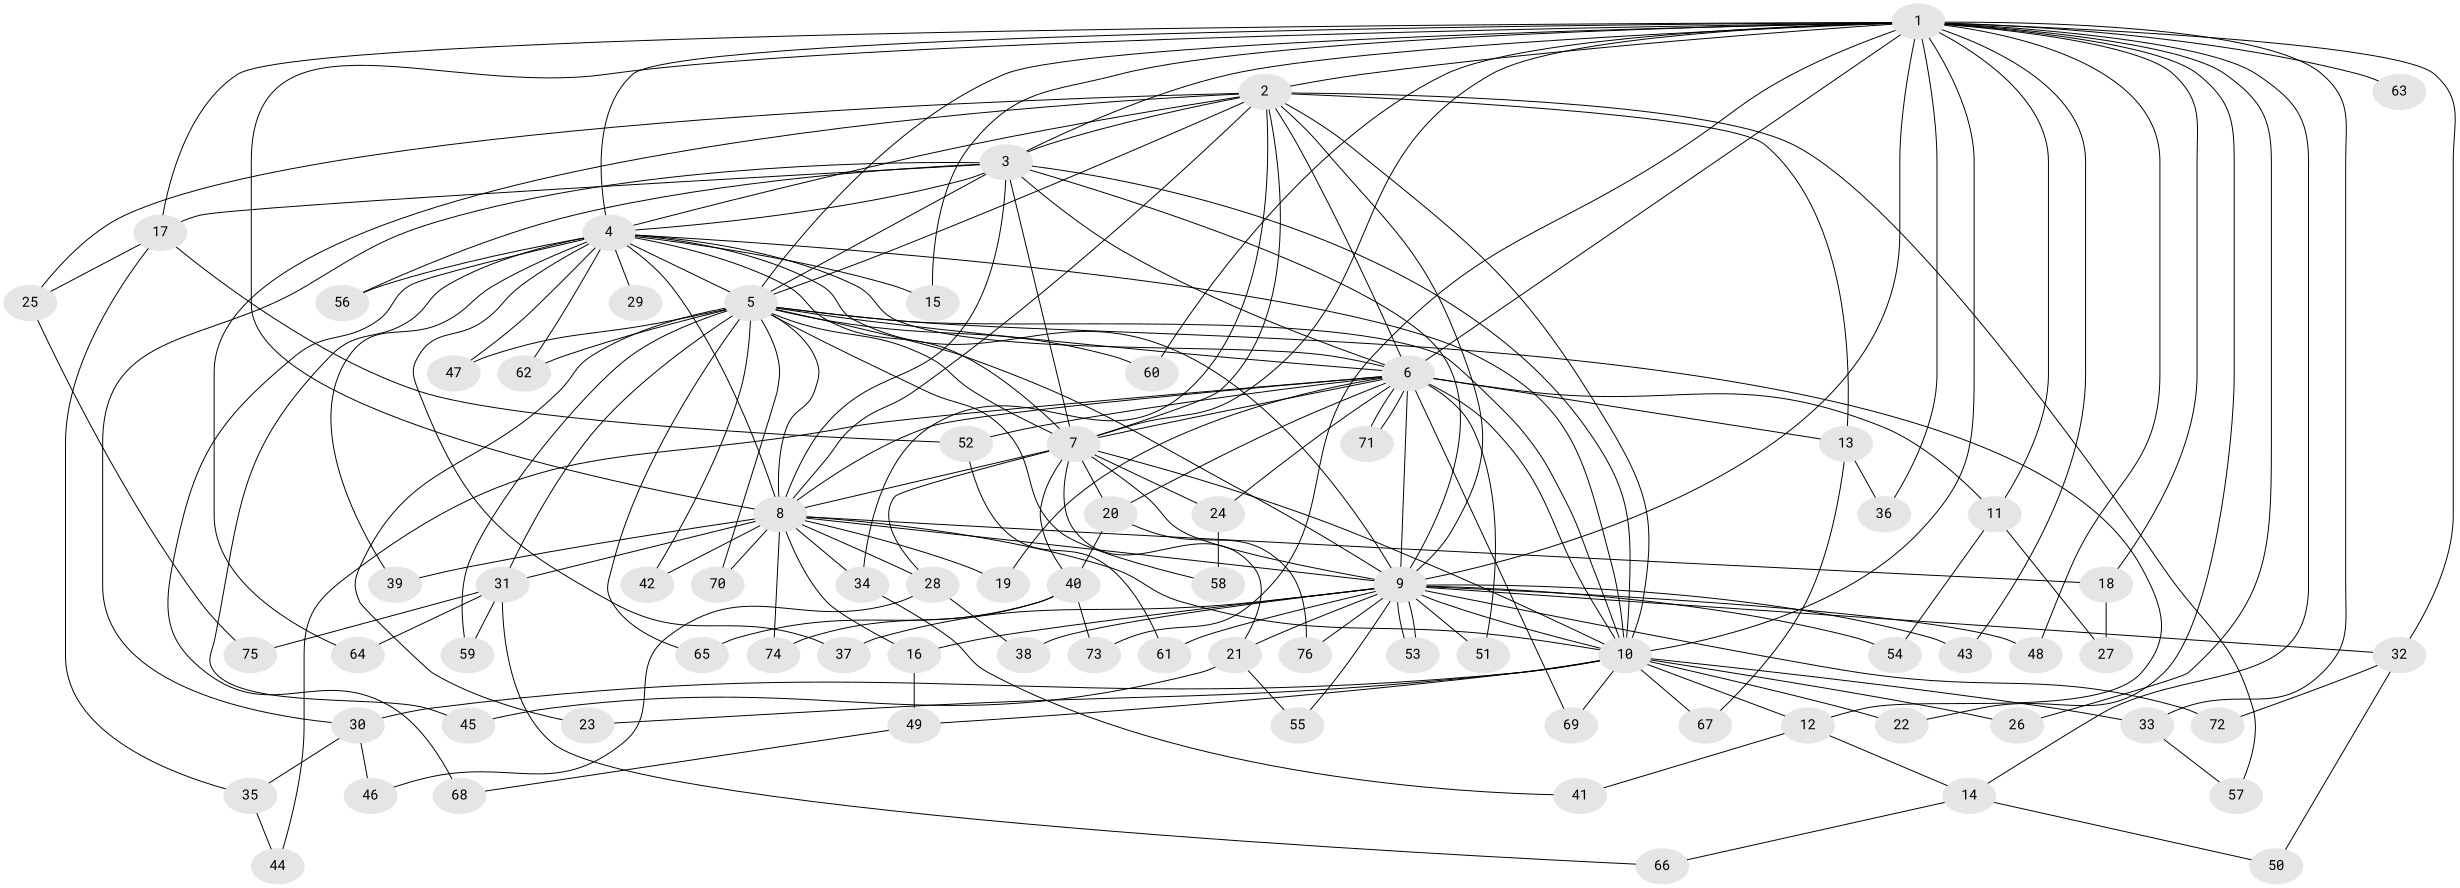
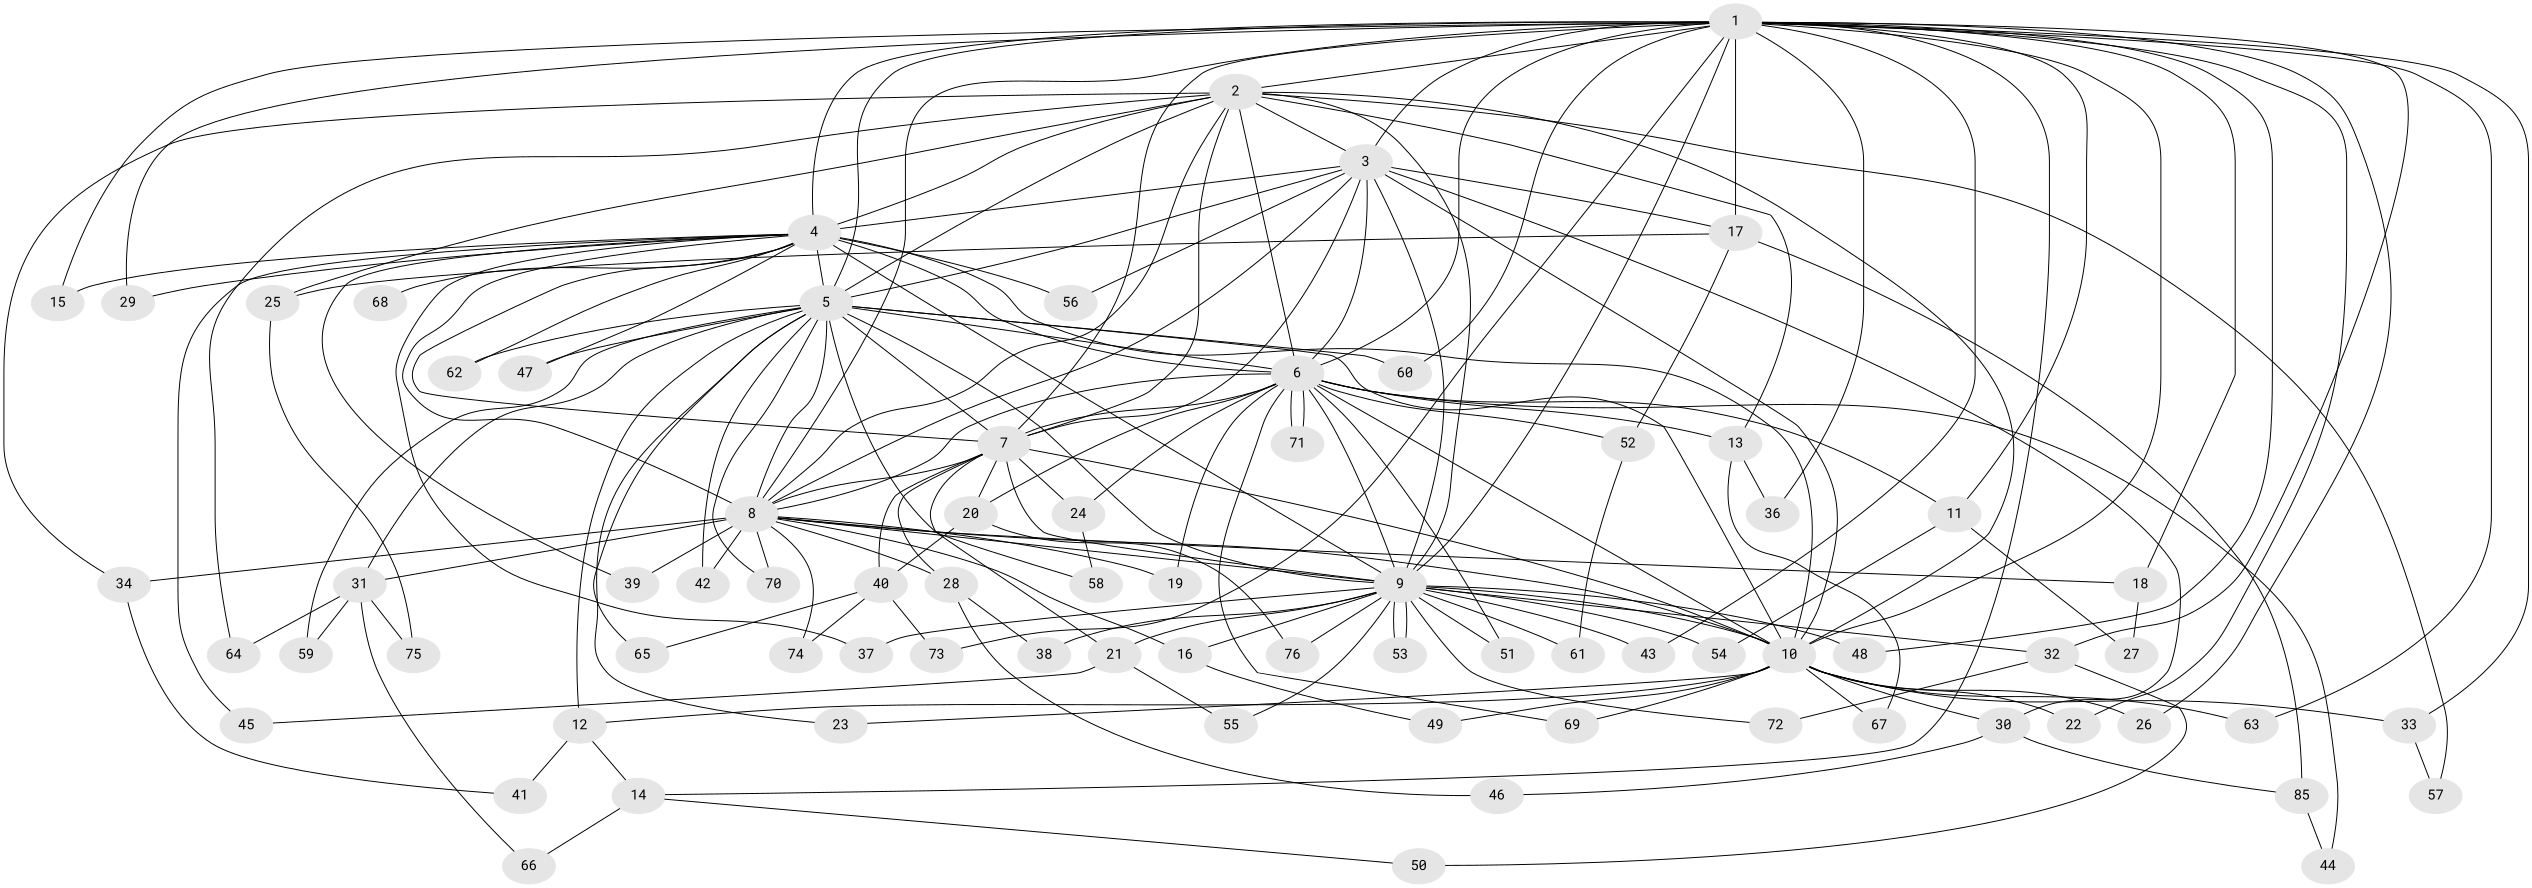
none -> (858, 48)
none -> (2018, 697)
(687, 761) -> none
(250, 796) -> (2302, 796)
